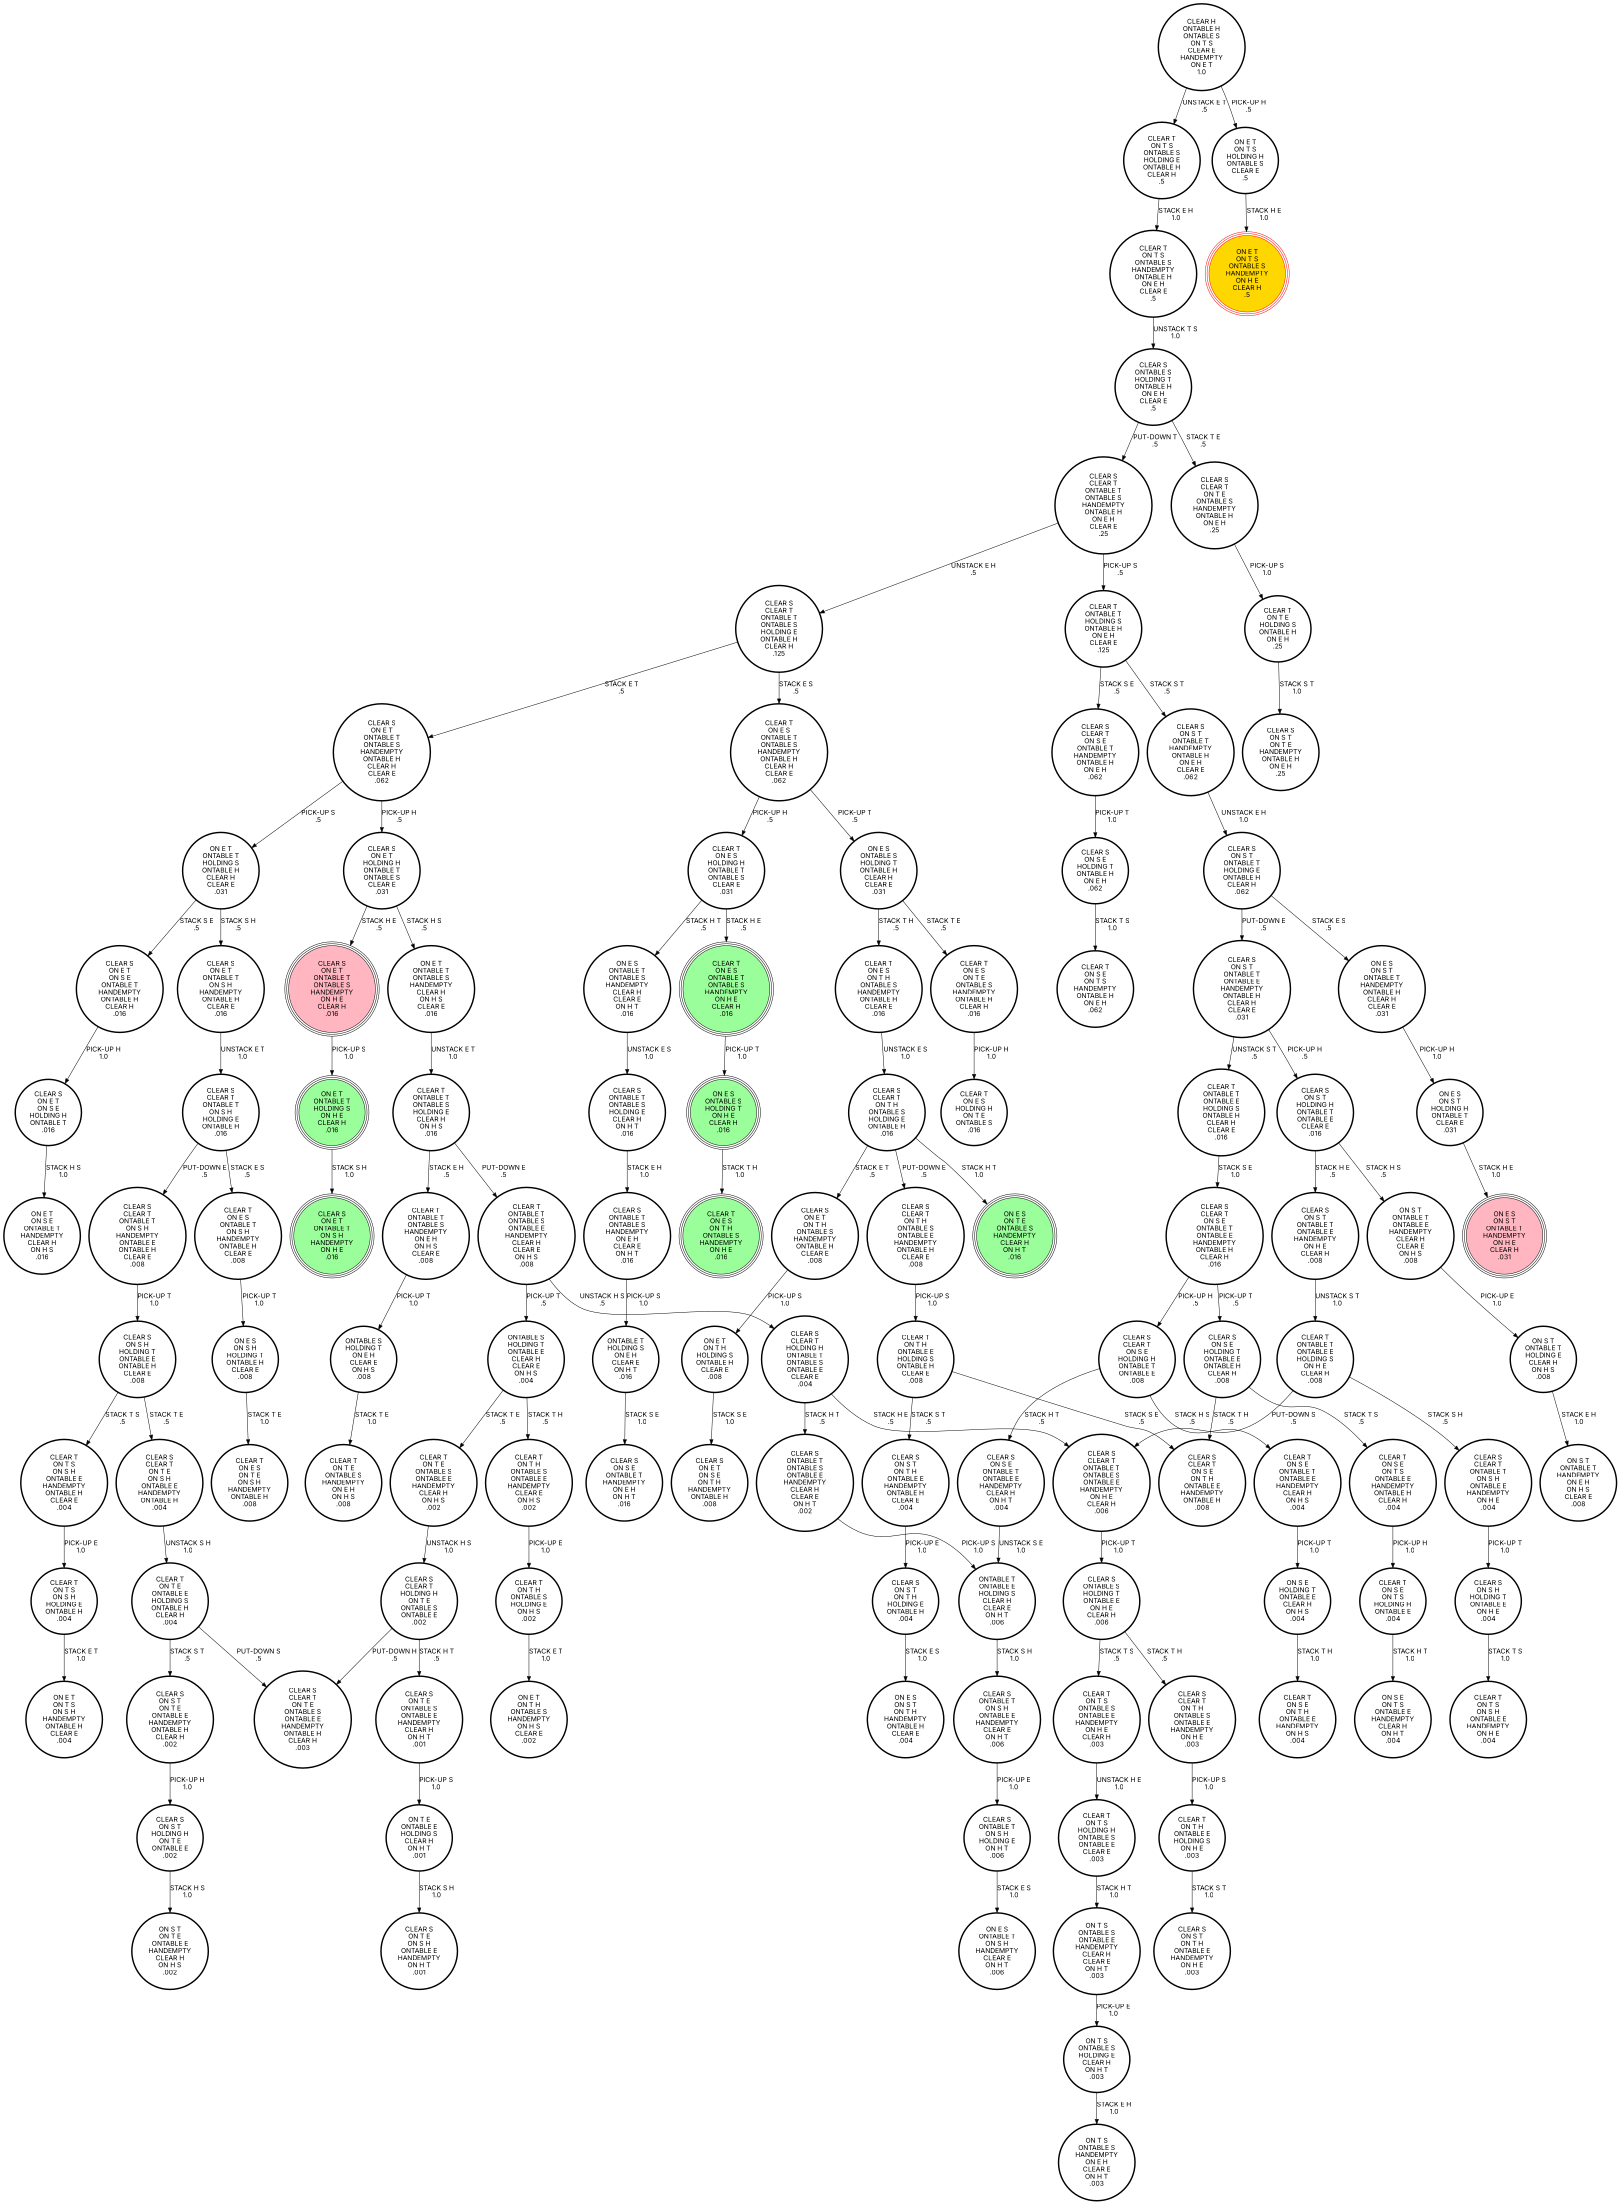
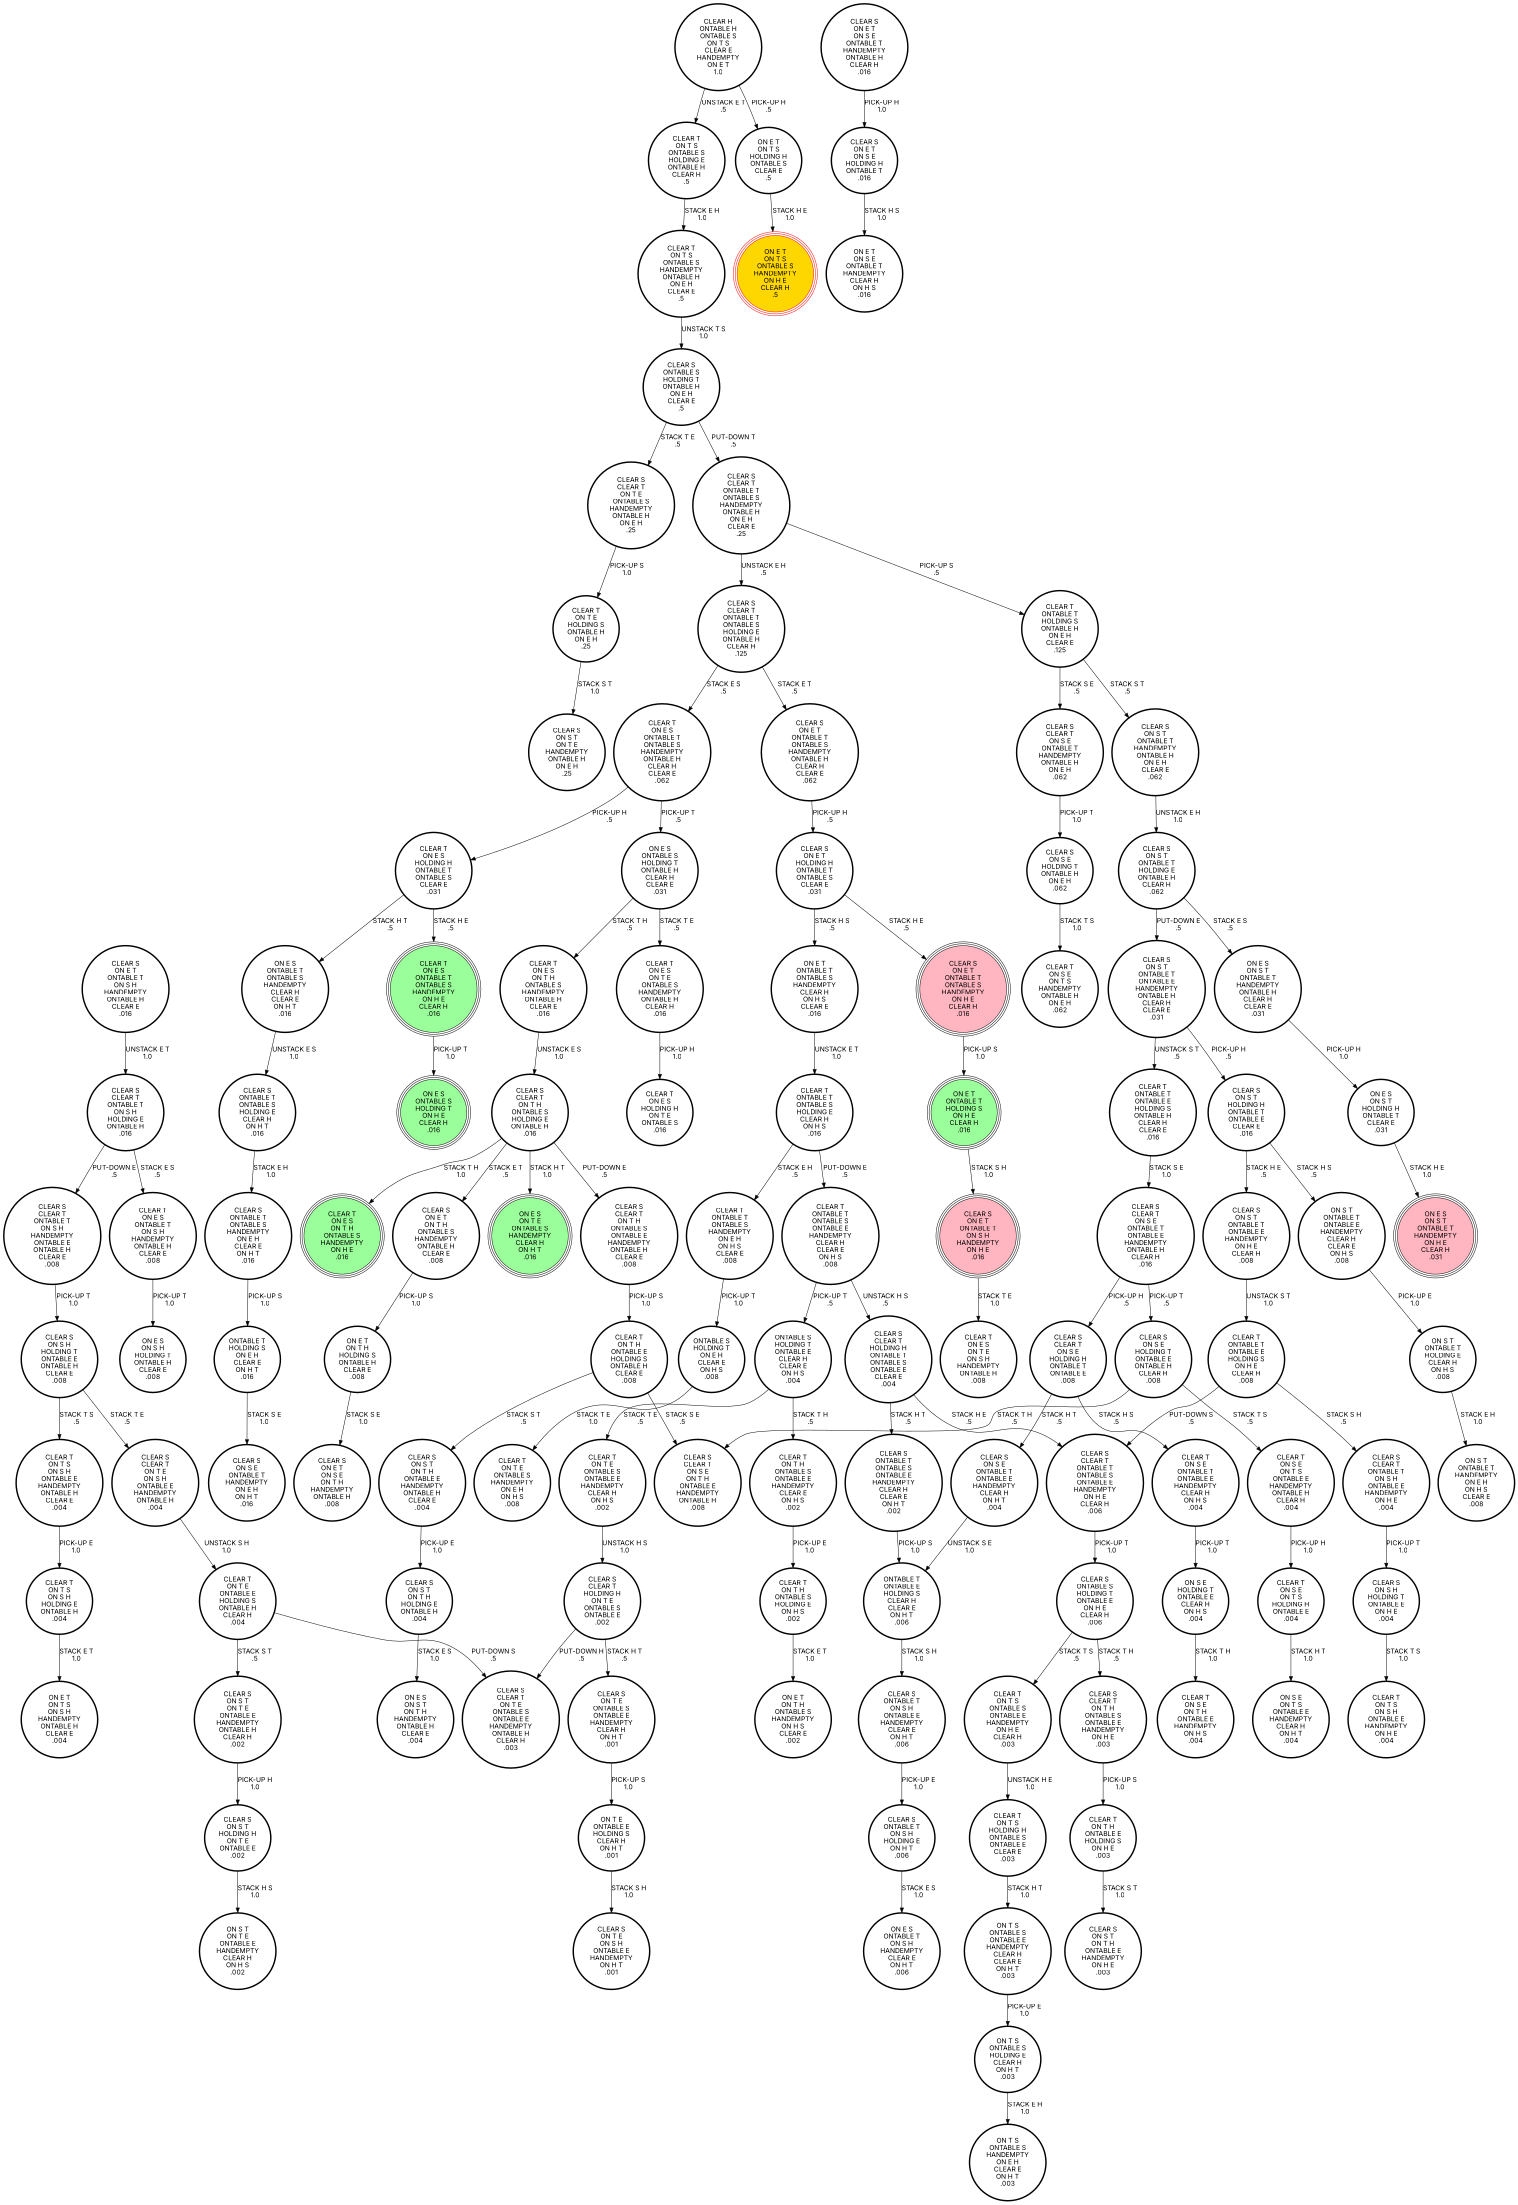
(221, 871) -> none
(722, 1169) -> (436, 1167)
(332, 1236) -> (978, 1236)
(247, 1416) -> (978, 1297)
